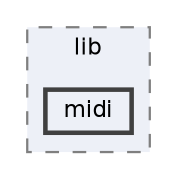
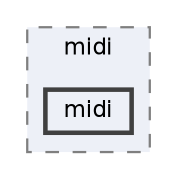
(89, 49) -> (89, 49)
